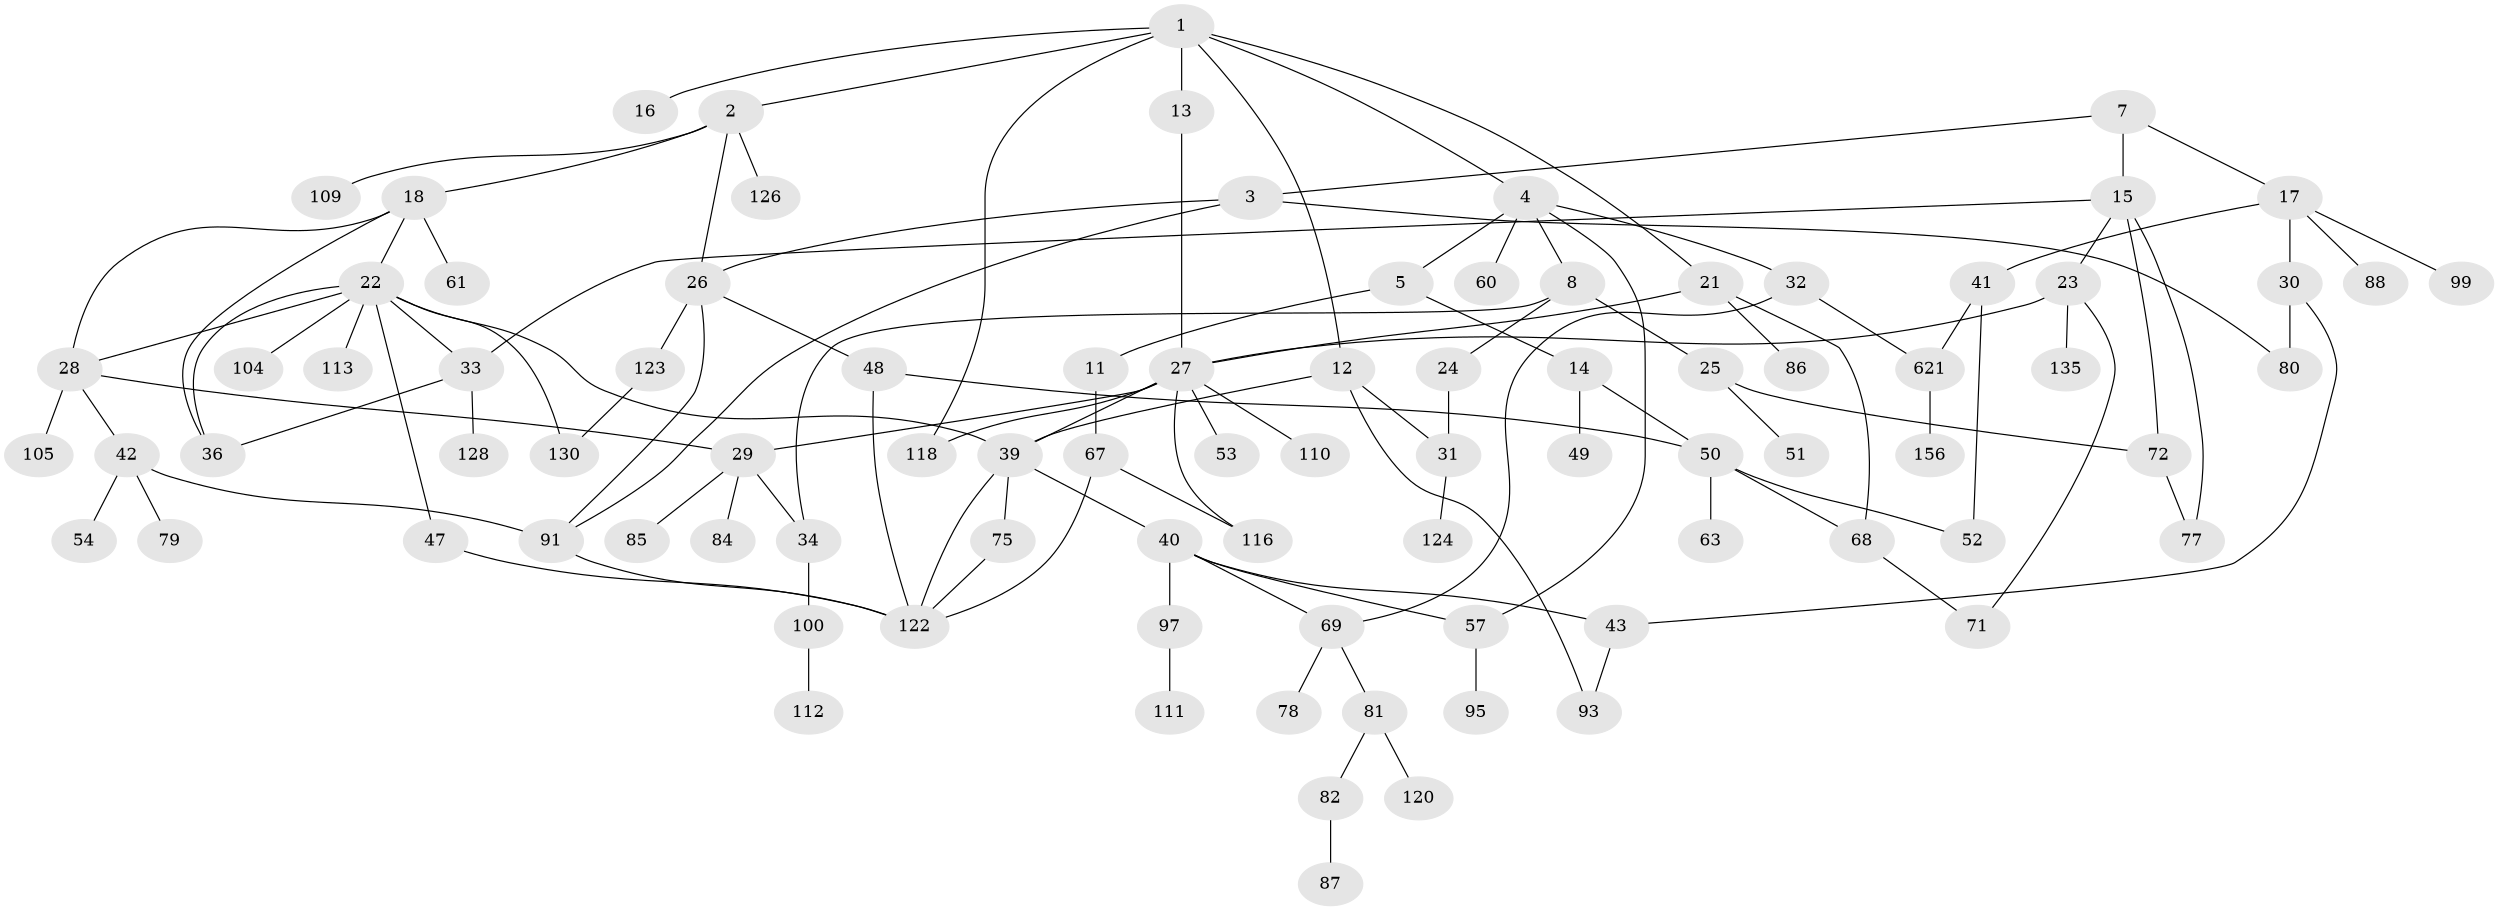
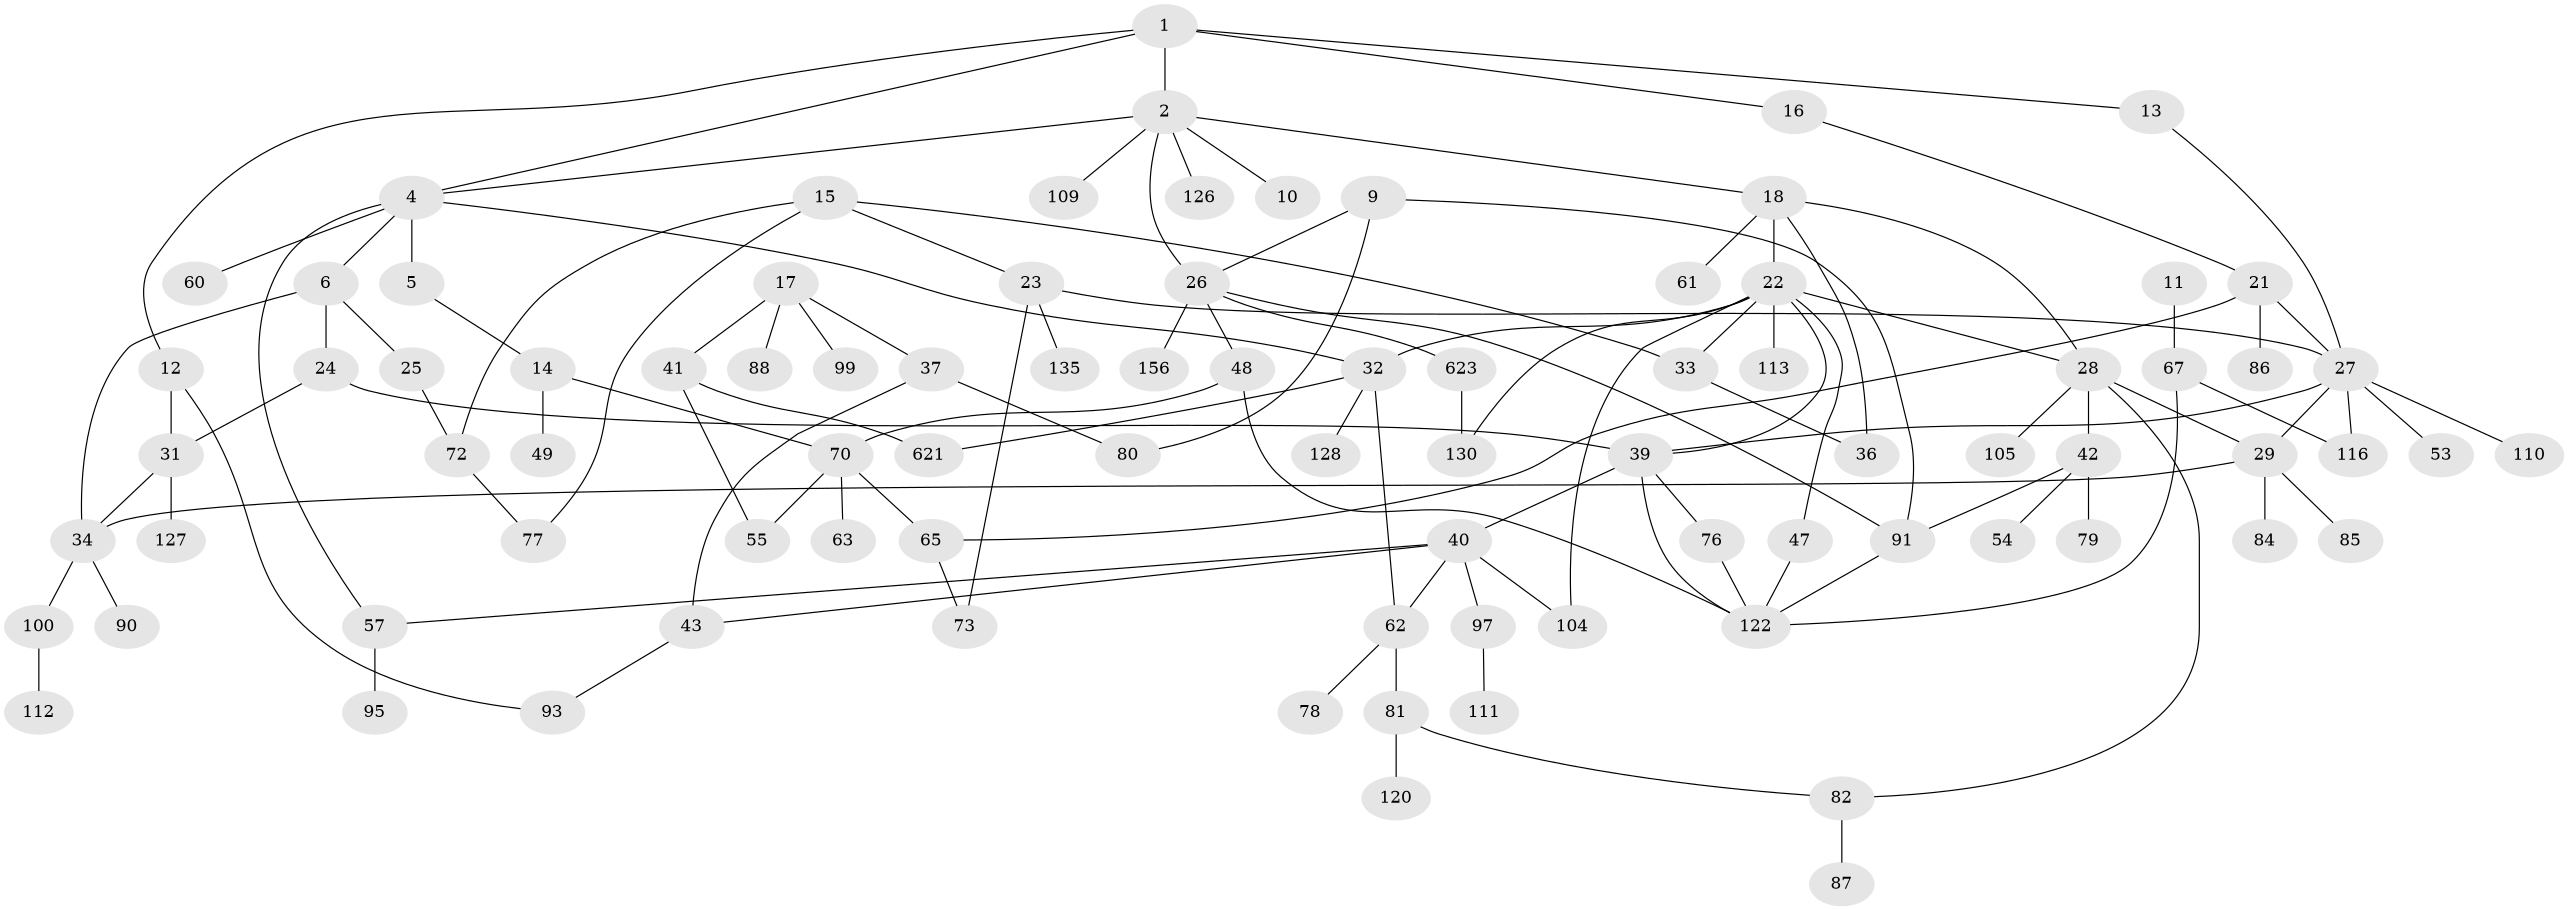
(2123, 112) -> none
(1466, 120) -> (2030, 192)
none -> (788, 155)
(1251, 198) -> (1374, 198)
none -> (1288, 198)
(1573, 284) -> (326, 284)
(2290, 284) -> (931, 369)
(1225, 322) -> none
(212, 338) -> (1538, 327)
(650, 369) -> (1462, 369)
(1158, 408) -> (979, 426)
(473, 410) -> (1350, 412)
(1930, 412) -> (1177, 324)
(922, 455) -> none
(1711, 455) -> (841, 455)
(1797, 455) -> none
none -> (127, 498)
(1003, 541) -> (1712, 541)
(1438, 541) -> (171, 541)
(1862, 541) -> (931, 541)
(1973, 541) -> (757, 541)
none -> (1516, 584)
none -> (127, 627)
(1332, 627) -> (1396, 627)
(1978, 627) -> (965, 627)
none -> (2180, 688)
